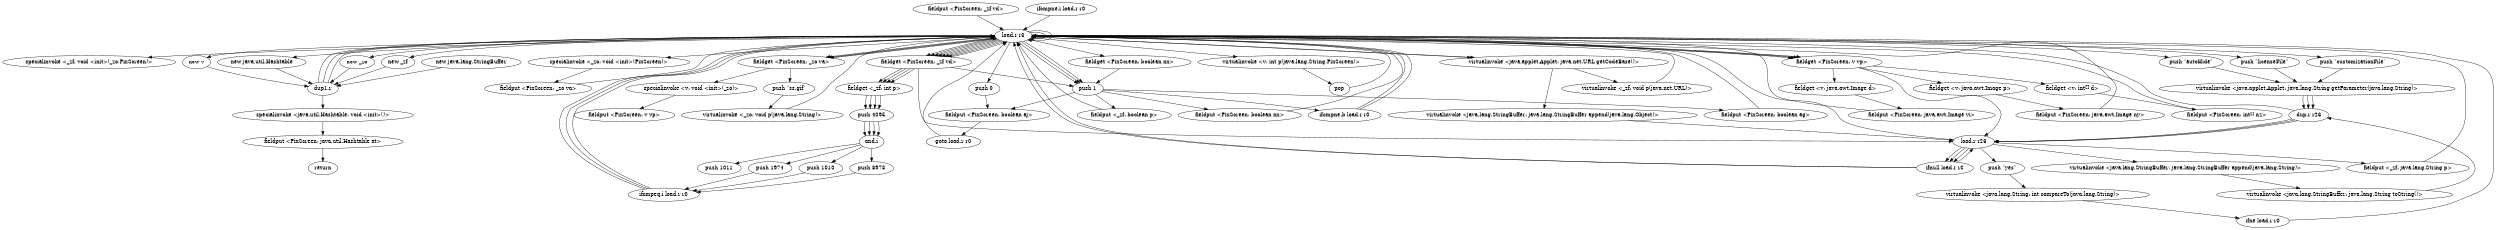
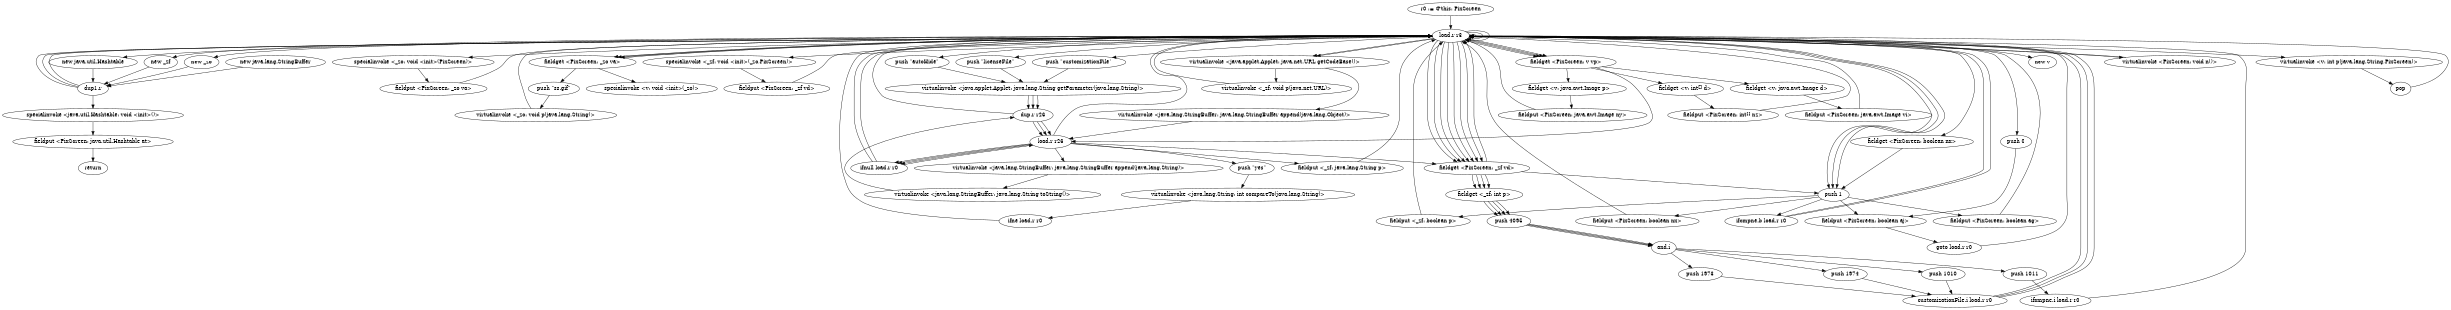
none -> (1451, 9)
none -> (2170, 62)
none -> (752, 75)
(256, 78) -> none
(624, 115) -> none
(1410, 138) -> (1252, 152)
(872, 168) -> (1700, 274)
(664, 195) -> (1955, 301)
none -> (2039, 286)
